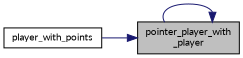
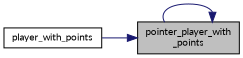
(188, 38) -> (188, 38)
